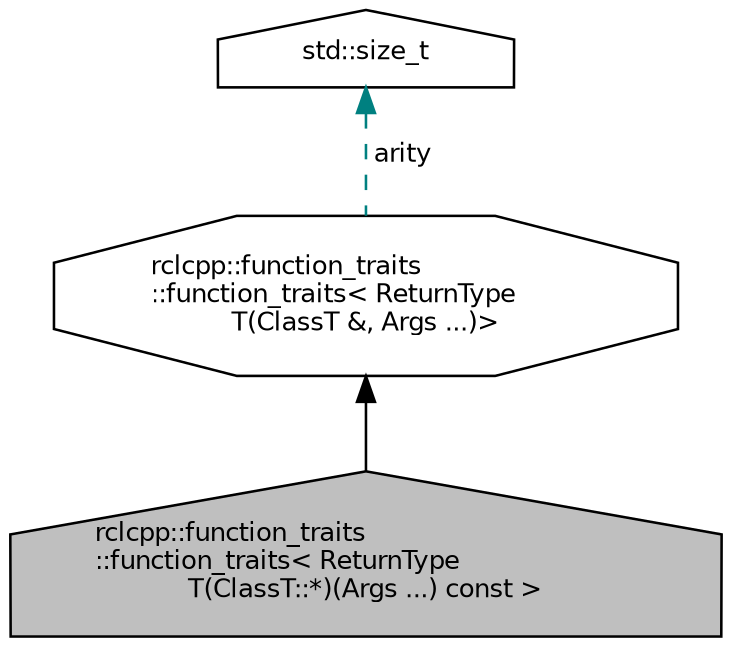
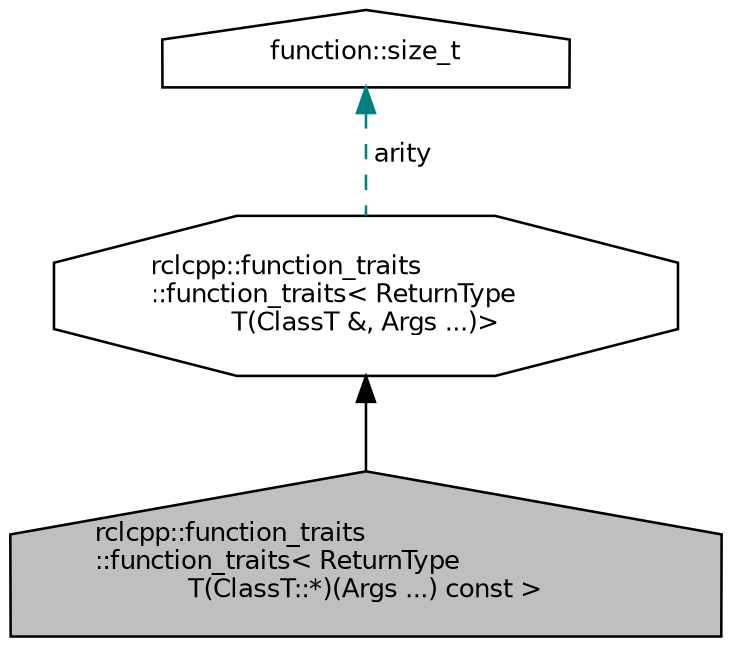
(366, 53) -> (366, 53)
